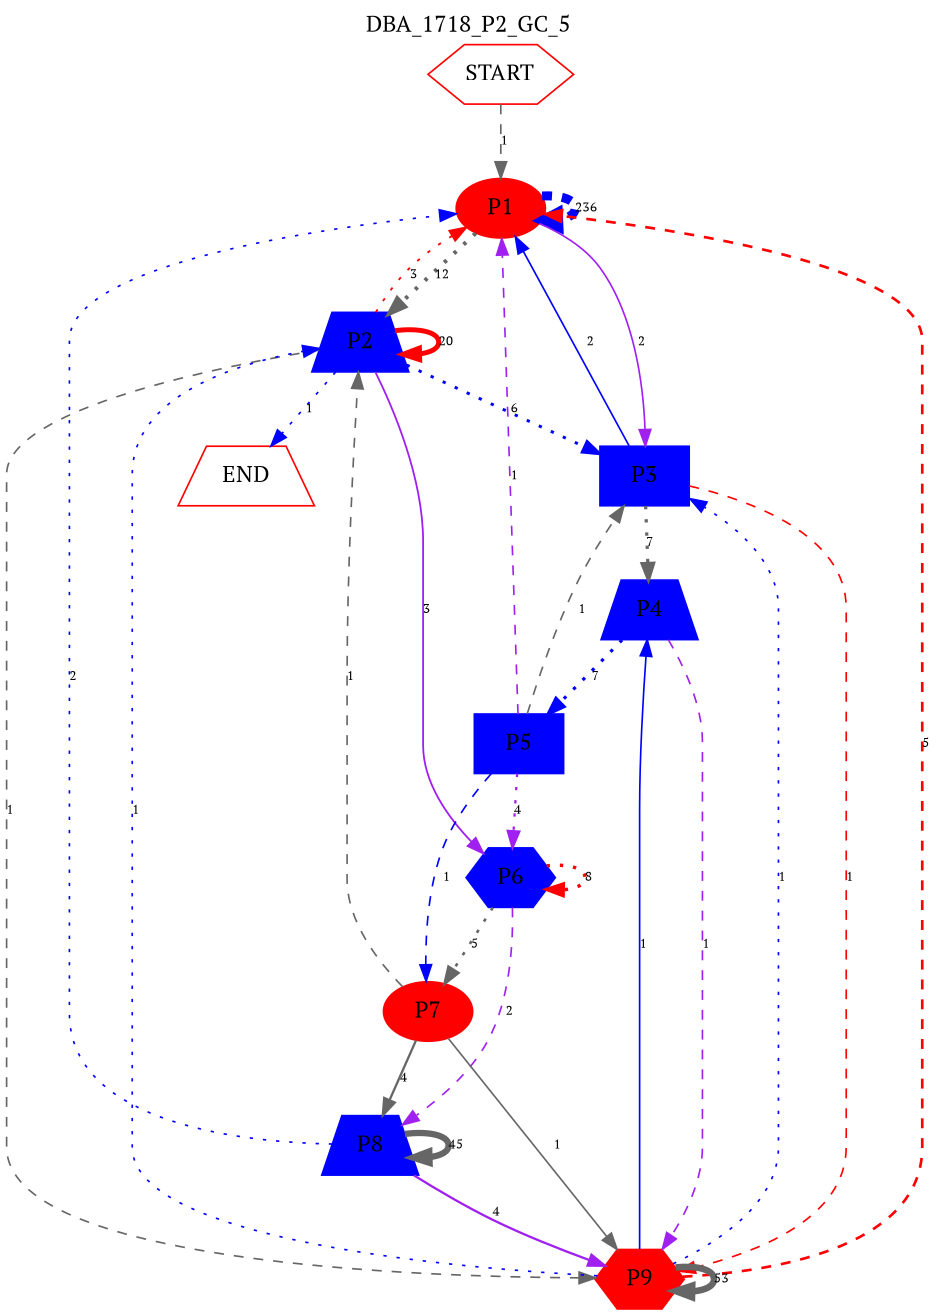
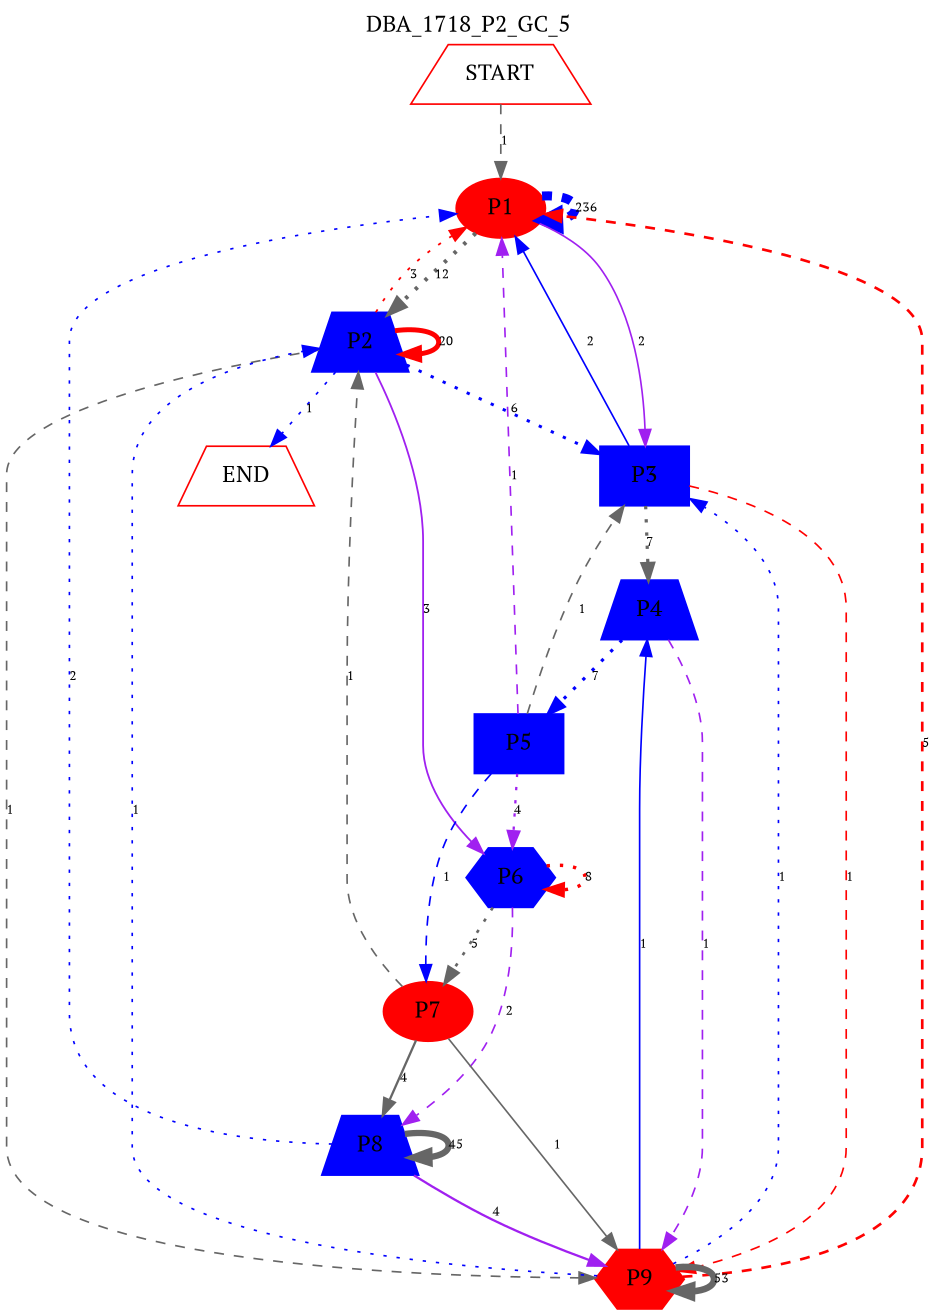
(501, 74) -> (501, 74)
